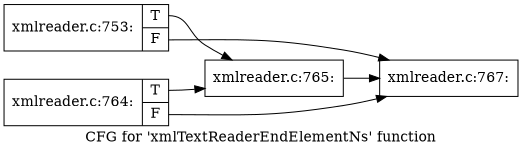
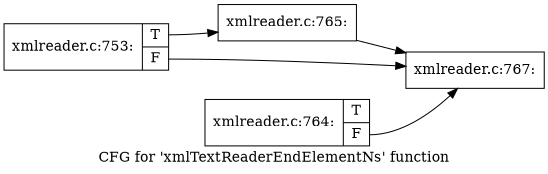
(182, 90) -> none
